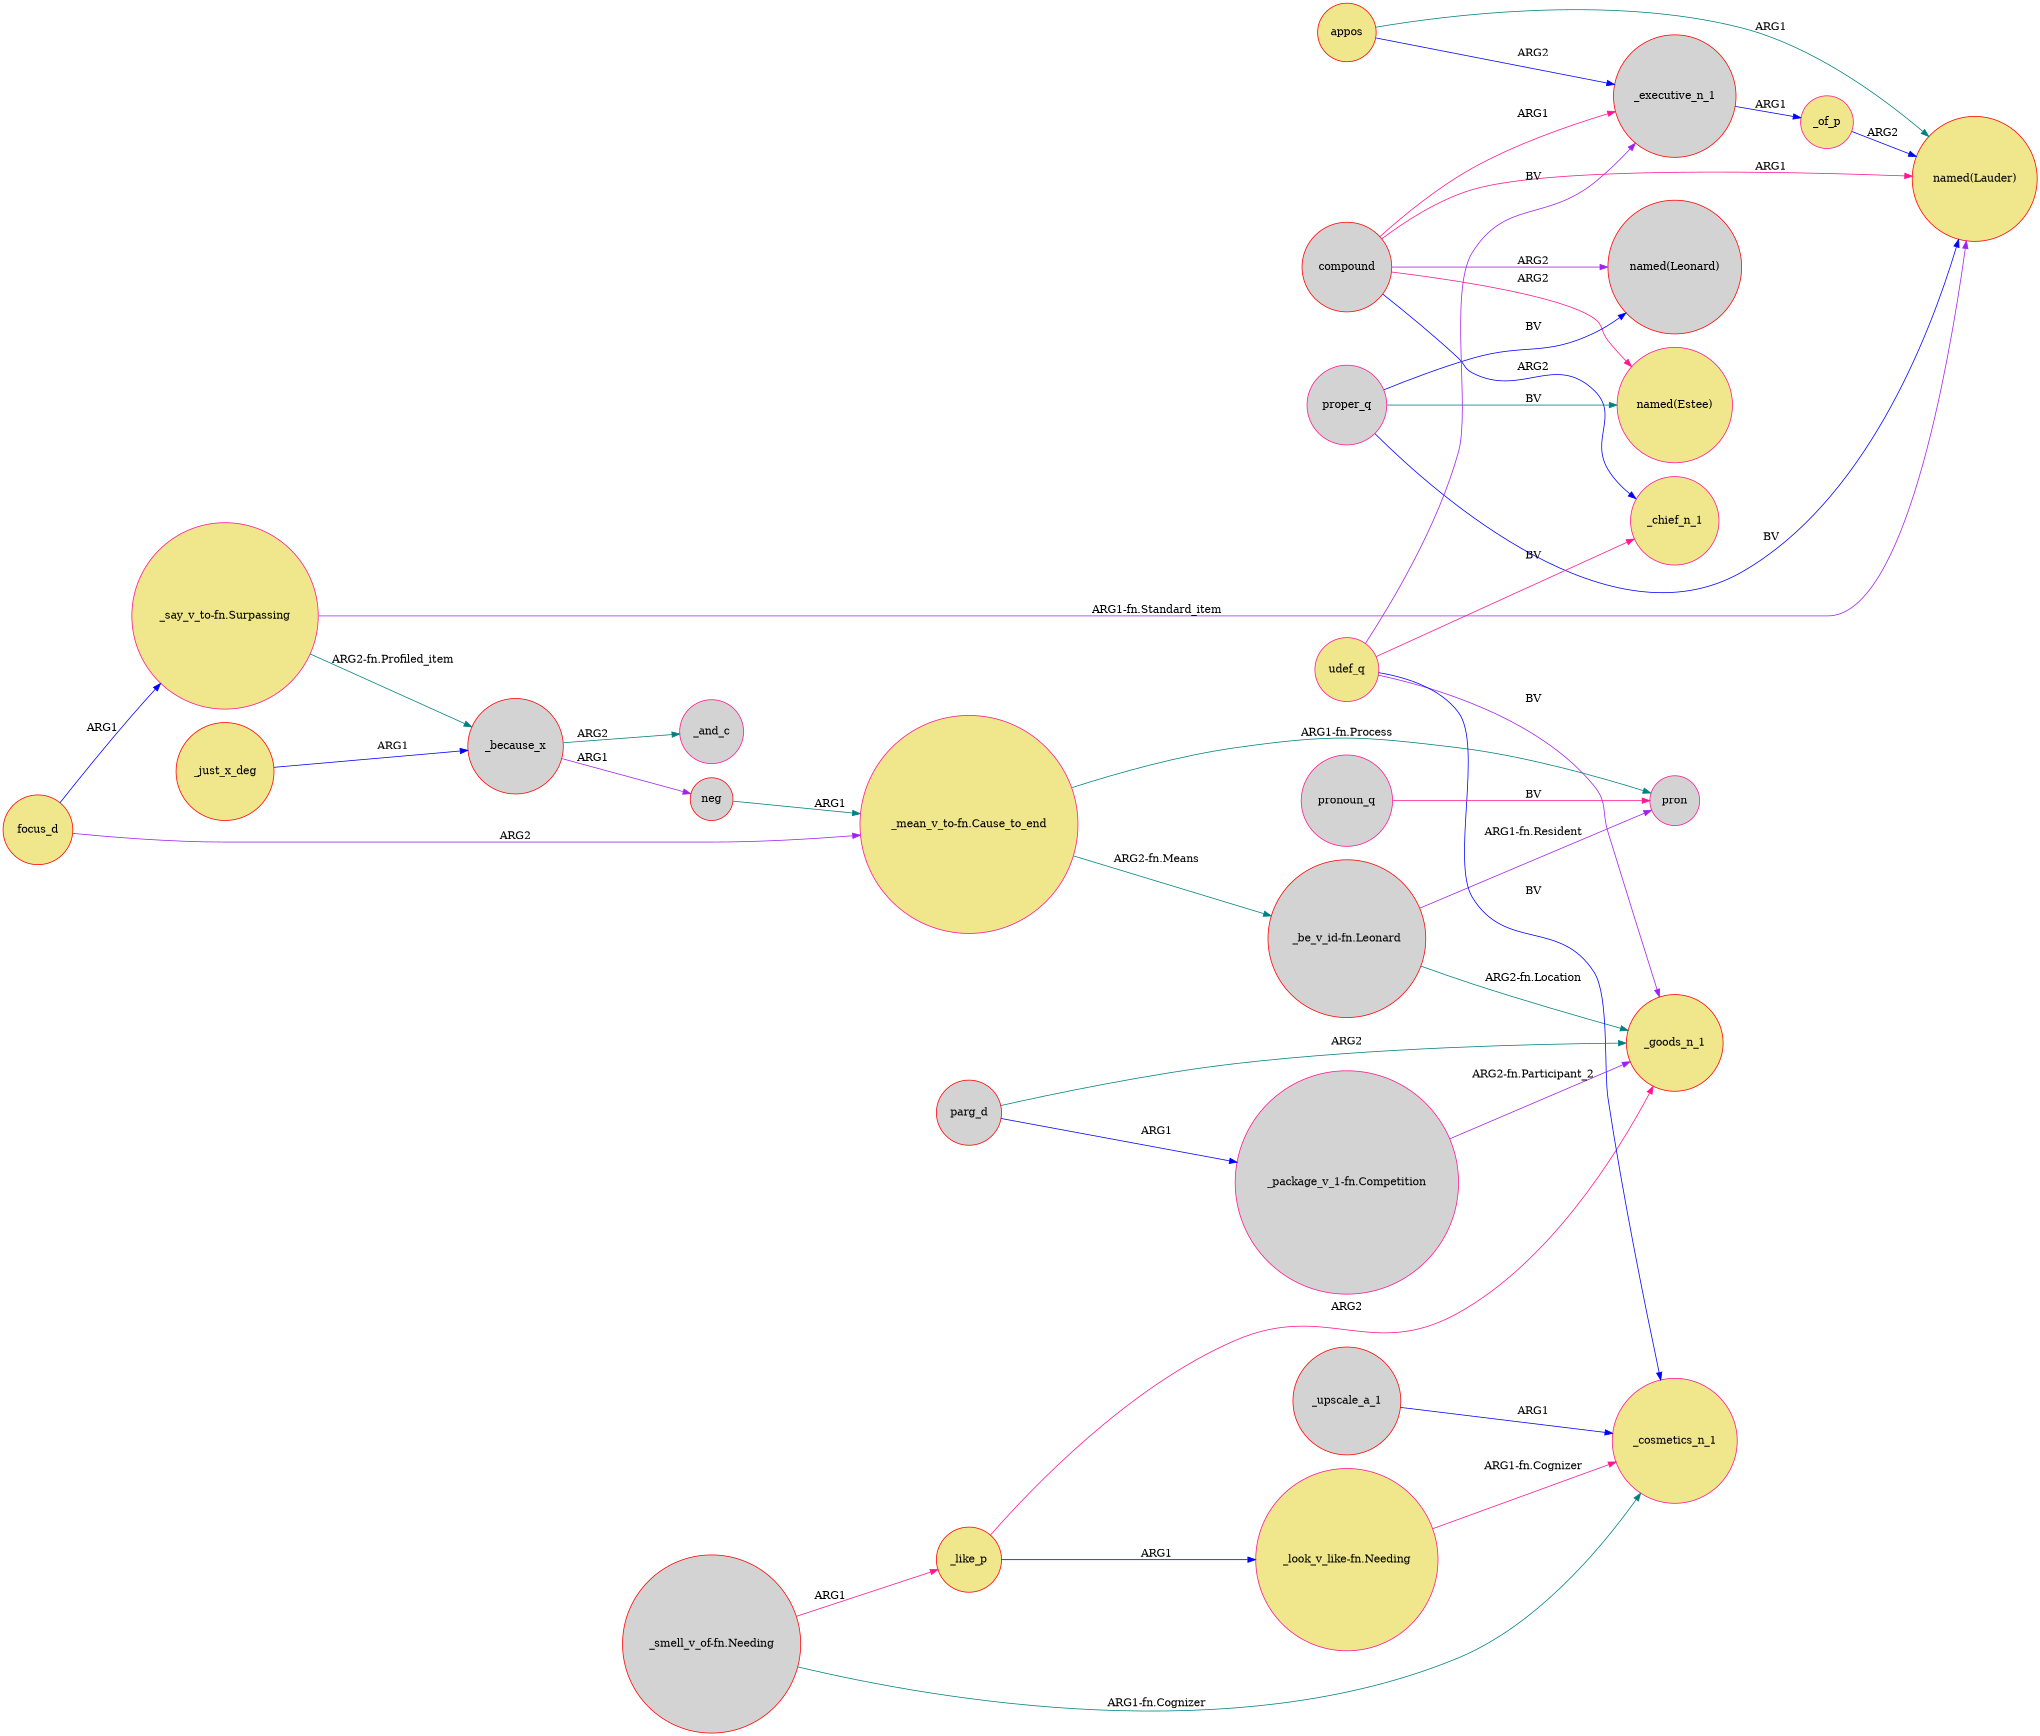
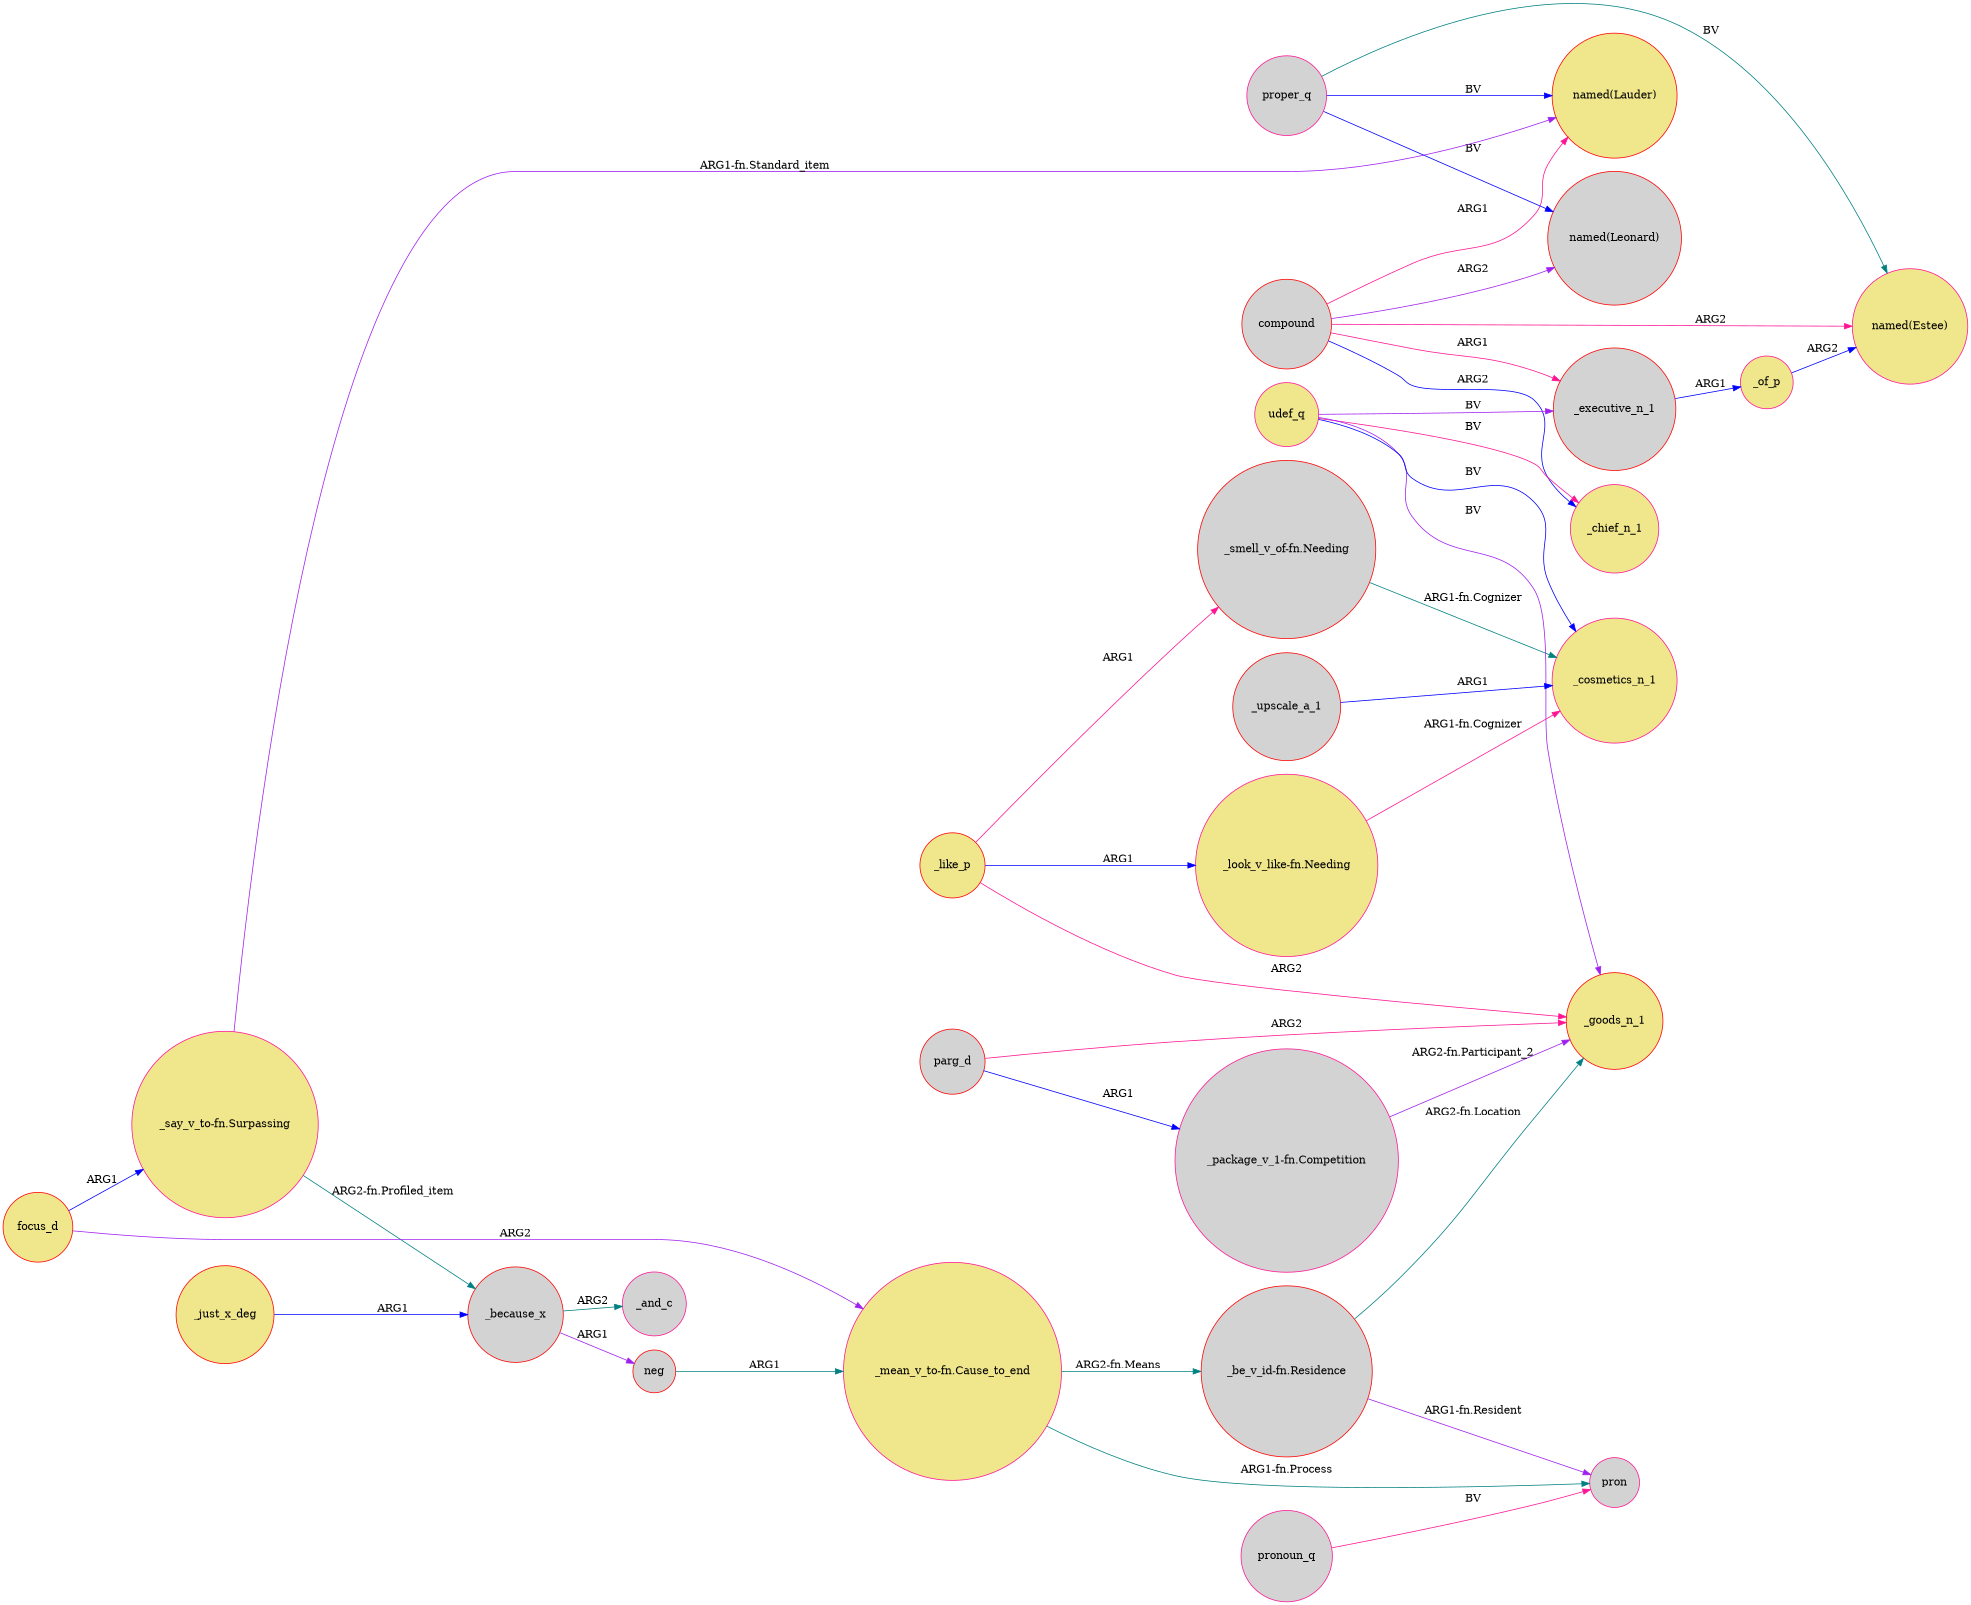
(1347, 33) -> none
(1881, 143) -> (1820, 362)
(1347, 939) -> (1287, 1371)
(1308, 1057) -> (1271, 1036)
(864, 1594) -> (1092, 725)
